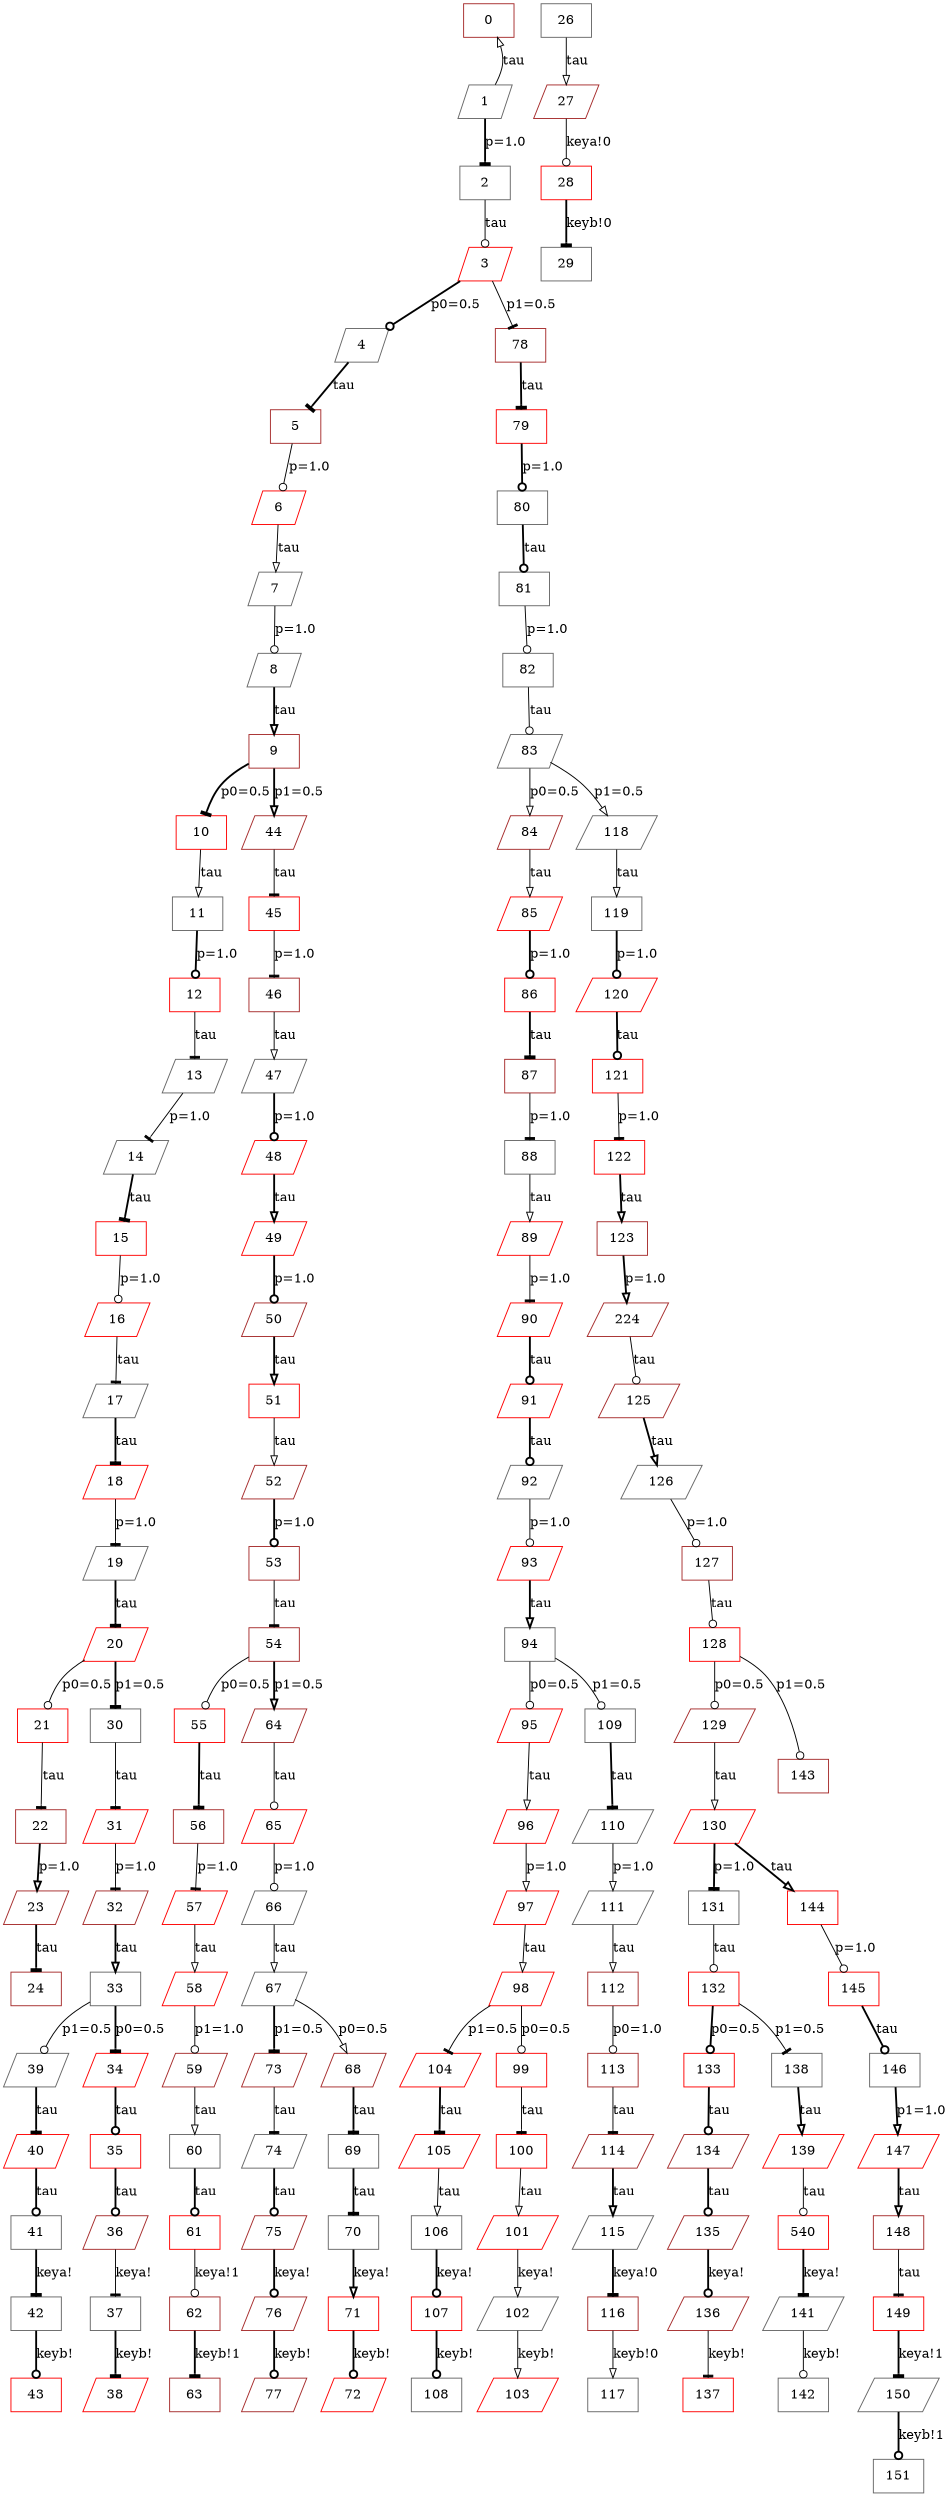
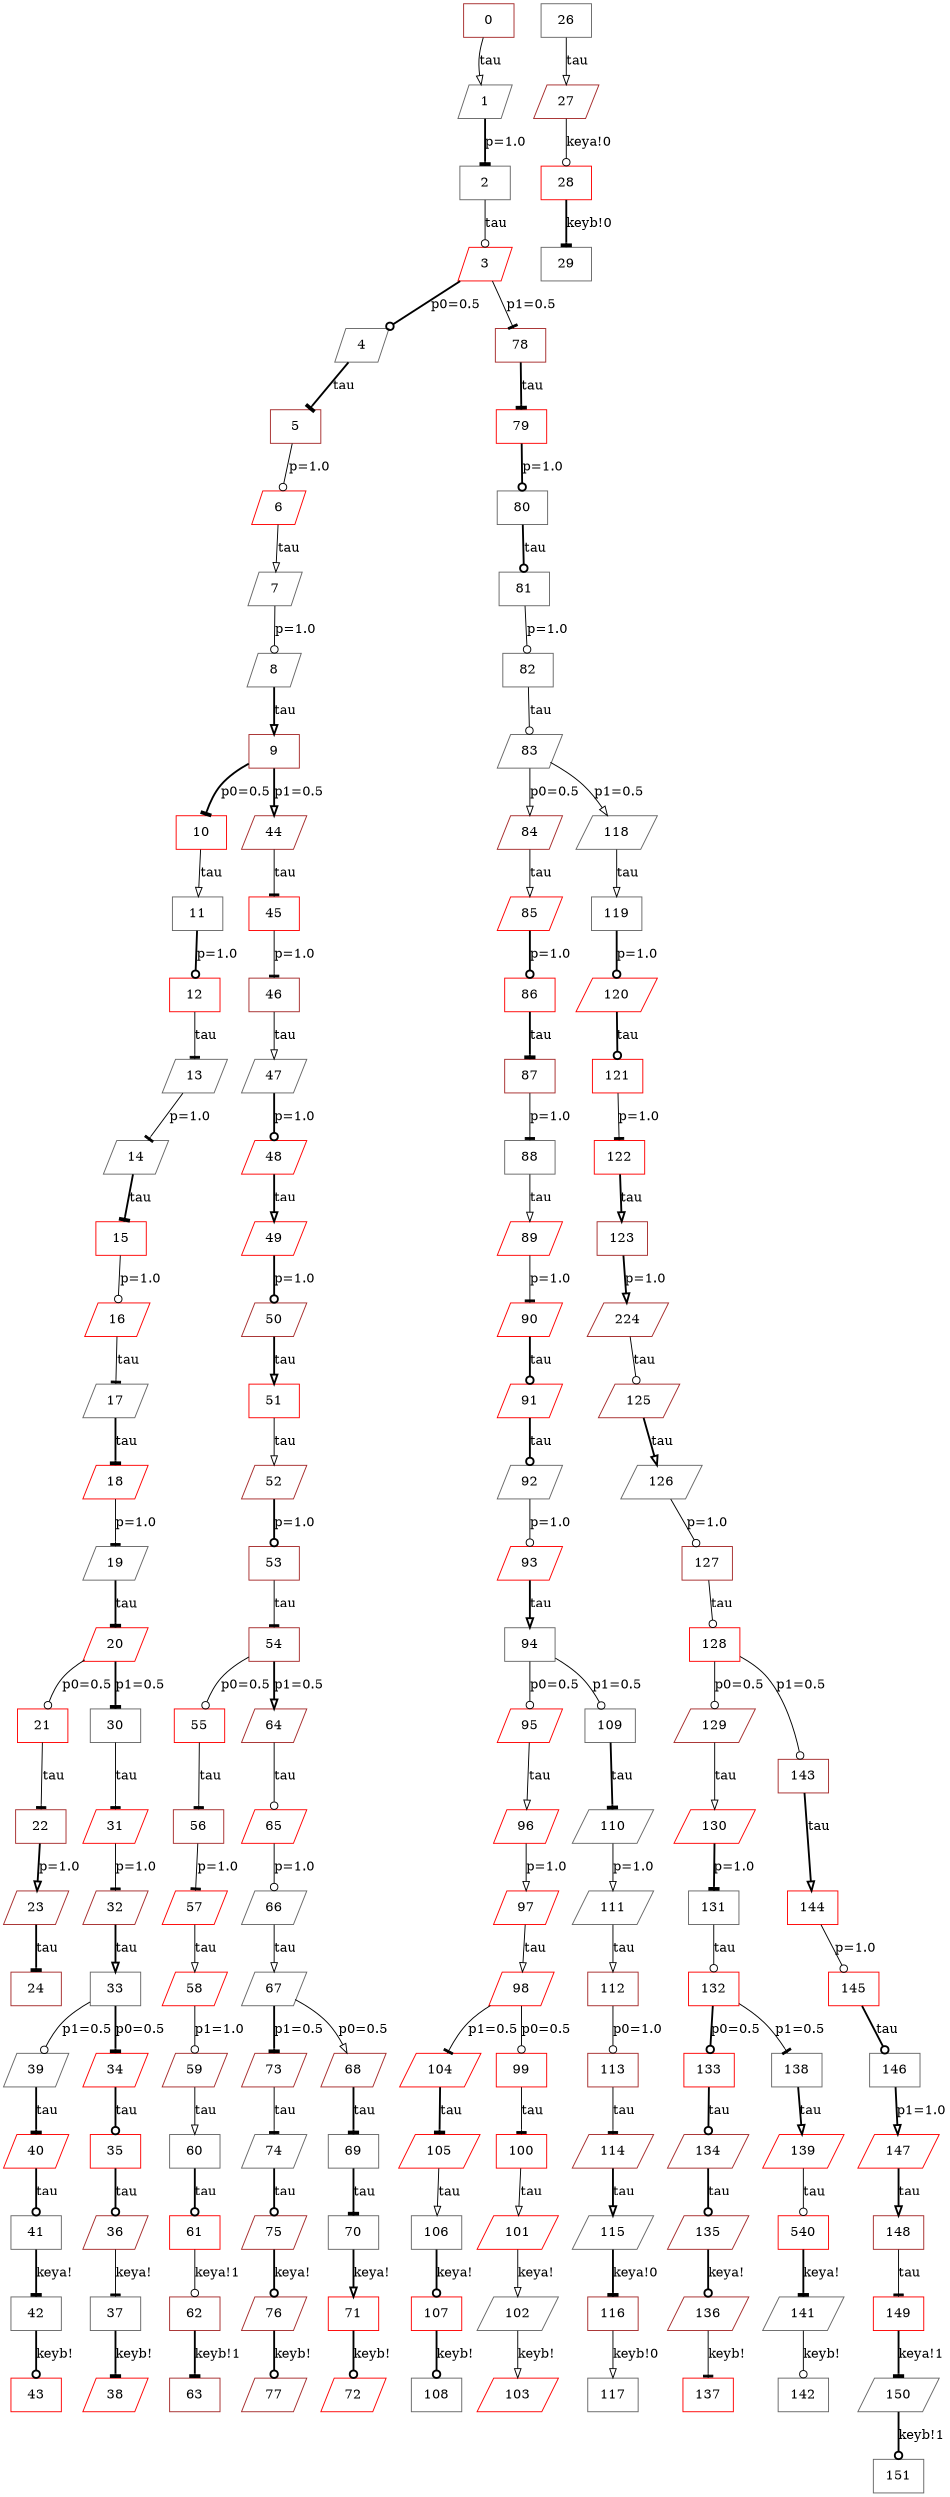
(502, 66) -> (479, 56)
(199, 1774) -> (199, 1774)
(760, 1864) -> (808, 1837)
